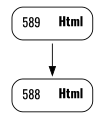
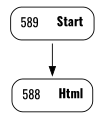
(71, 23) -> (71, 23)
